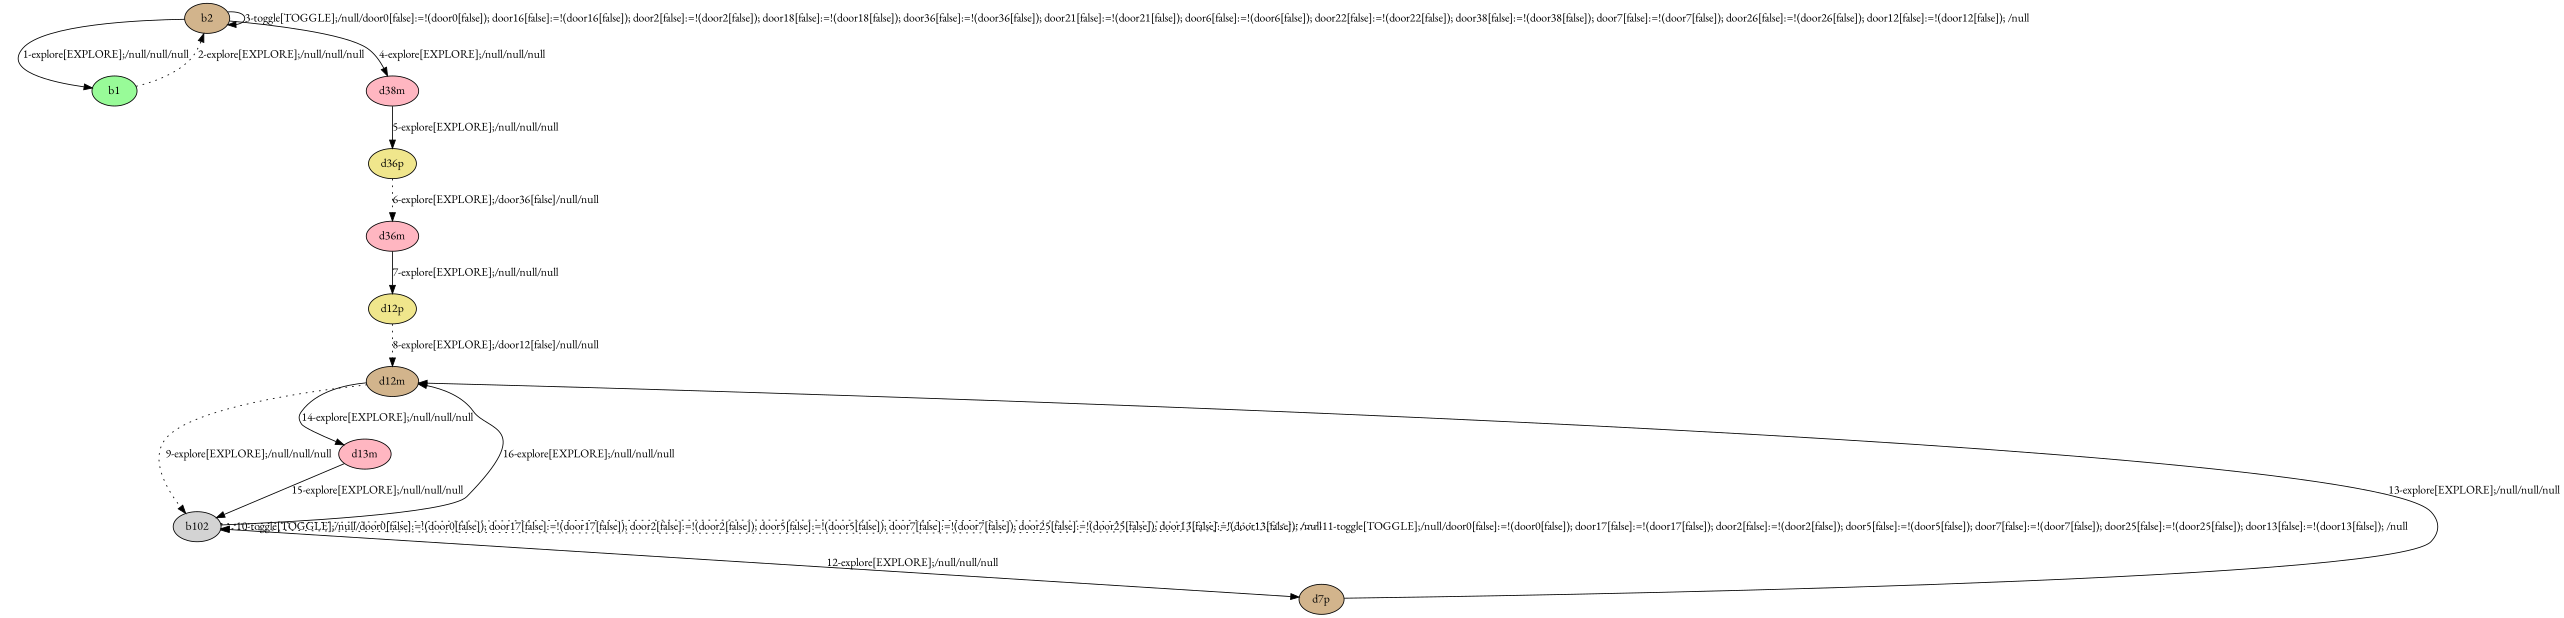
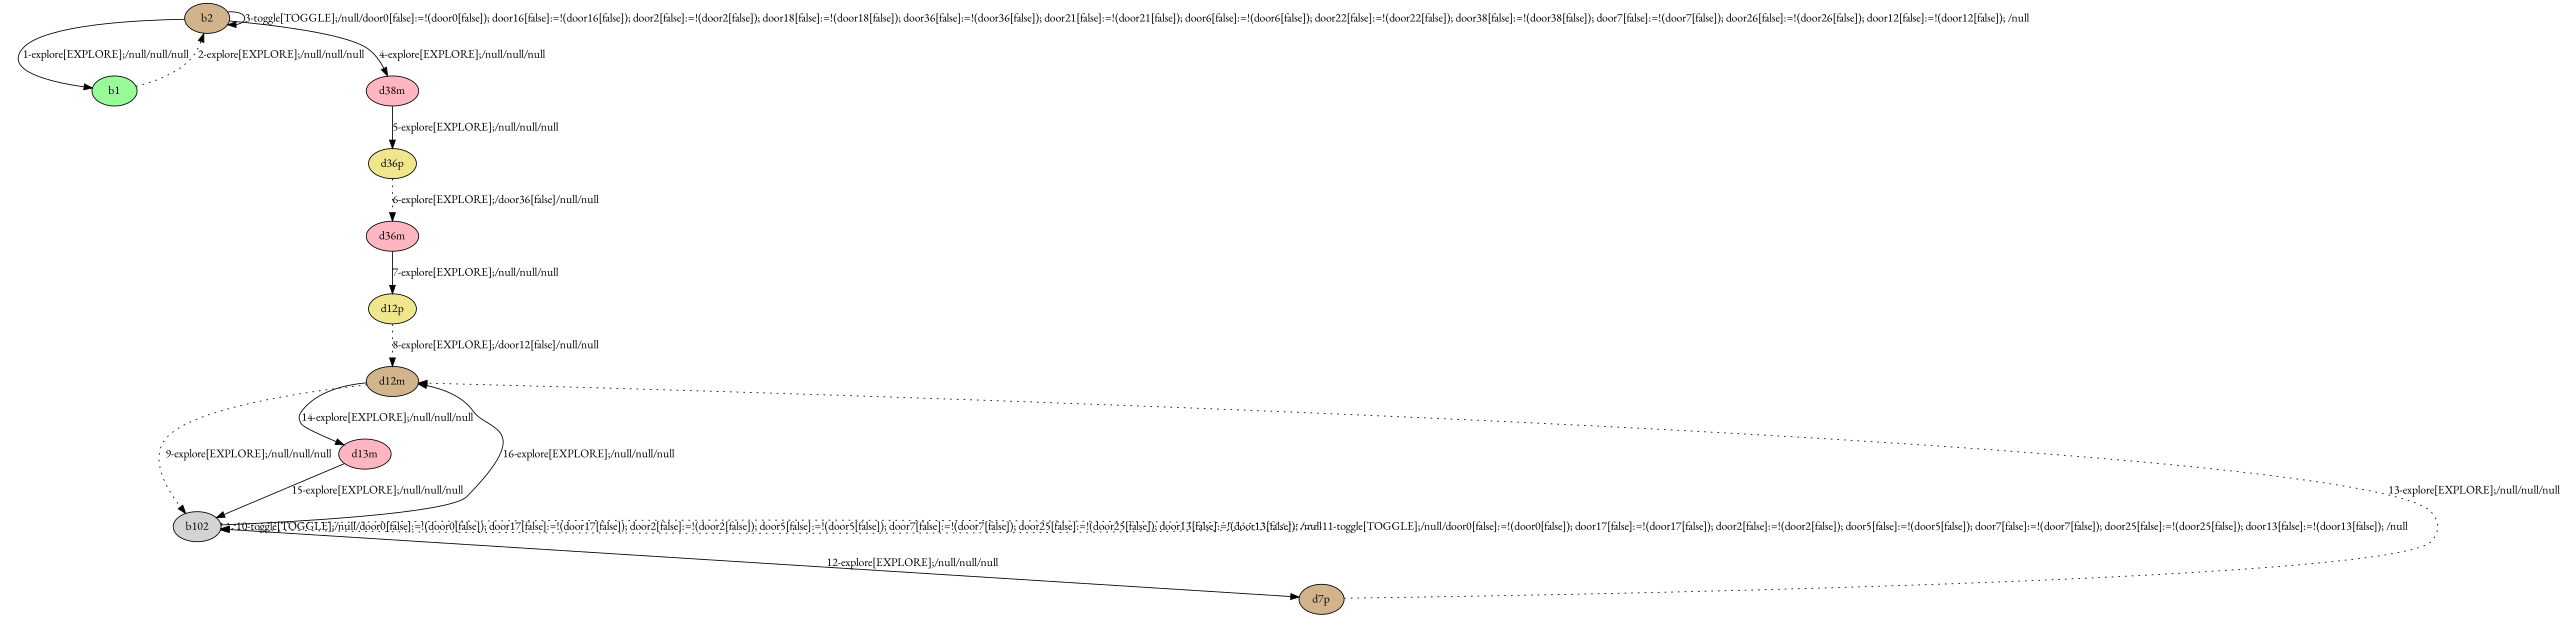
(1993, 451) -> (1993, 451)
